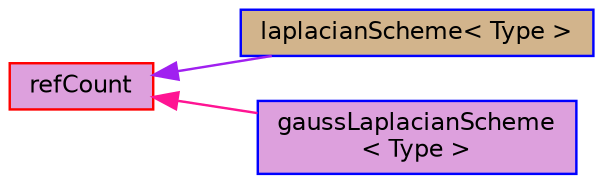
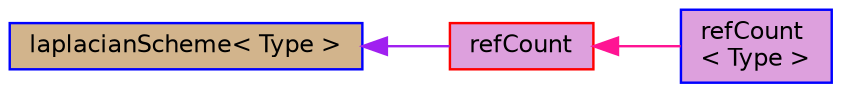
(225, 64) -> (418, 46)
(417, 137) -> (756, 46)
